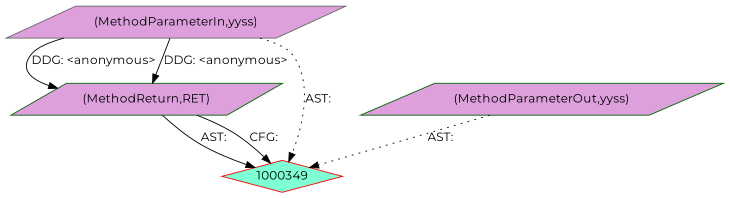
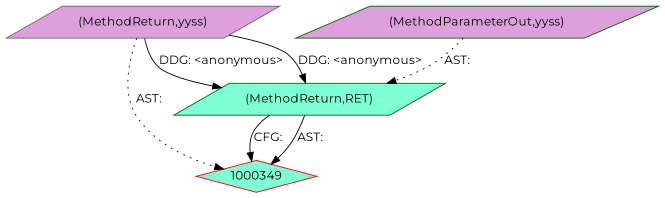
(176, 22) -> (143, 22)
(147, 99) -> (310, 99)
(404, 140) -> (432, 64)
